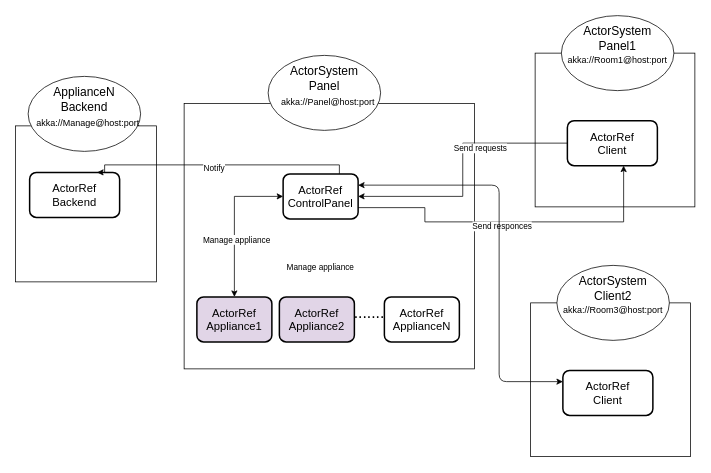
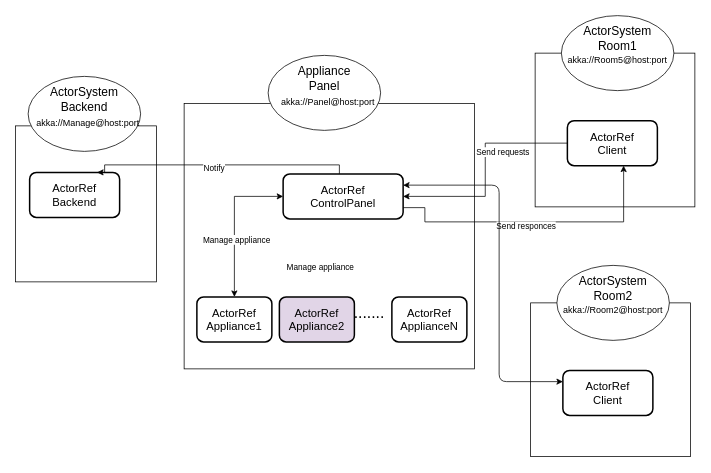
(618, 38) -> (618, 38)
(618, 60) -> (618, 60)
(324, 78) -> (324, 78)
(84, 99) -> (84, 99)
(321, 196) -> (343, 196)
(613, 288) -> (613, 288)
(613, 310) -> (613, 310)
(234, 319) -> (234, 319)
(422, 319) -> (429, 319)
